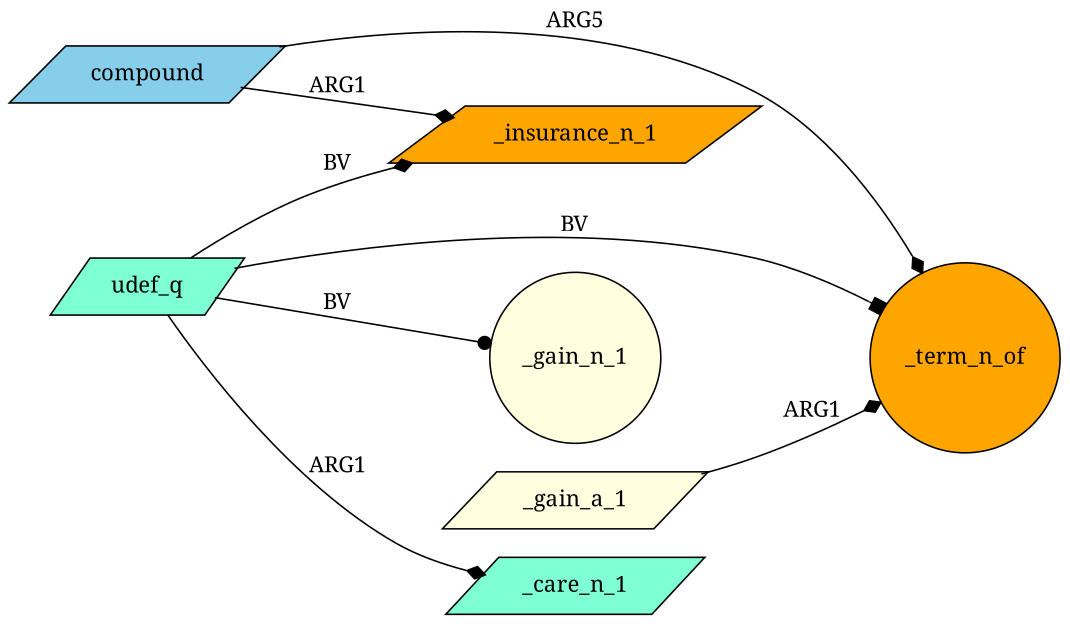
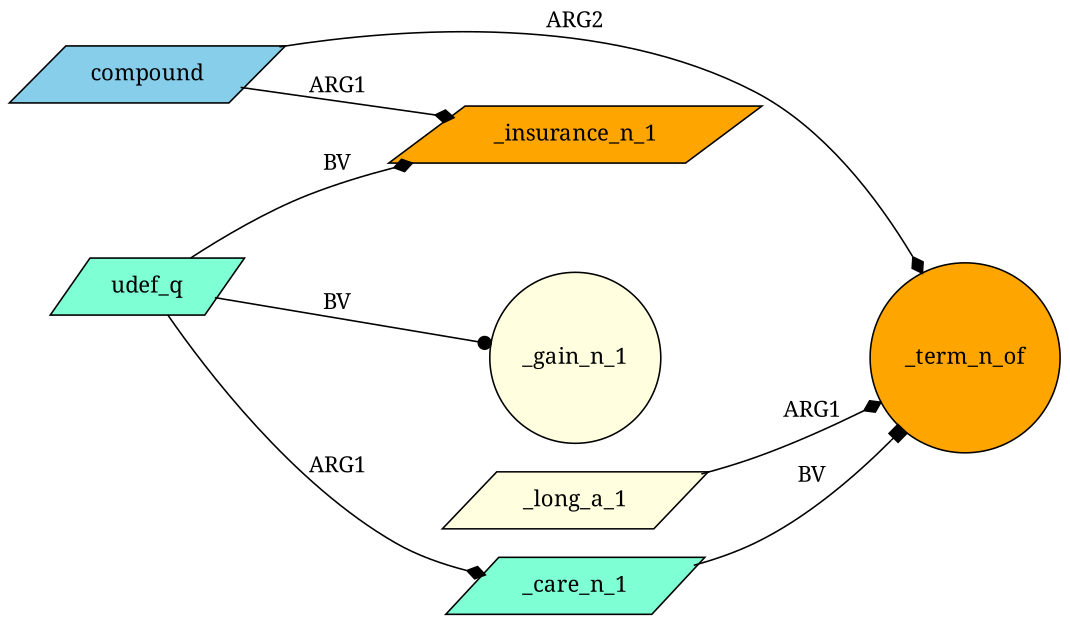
(575, 21) -> (575, 21)
(556, 238) -> (801, 516)
(575, 500) -> (575, 500)
